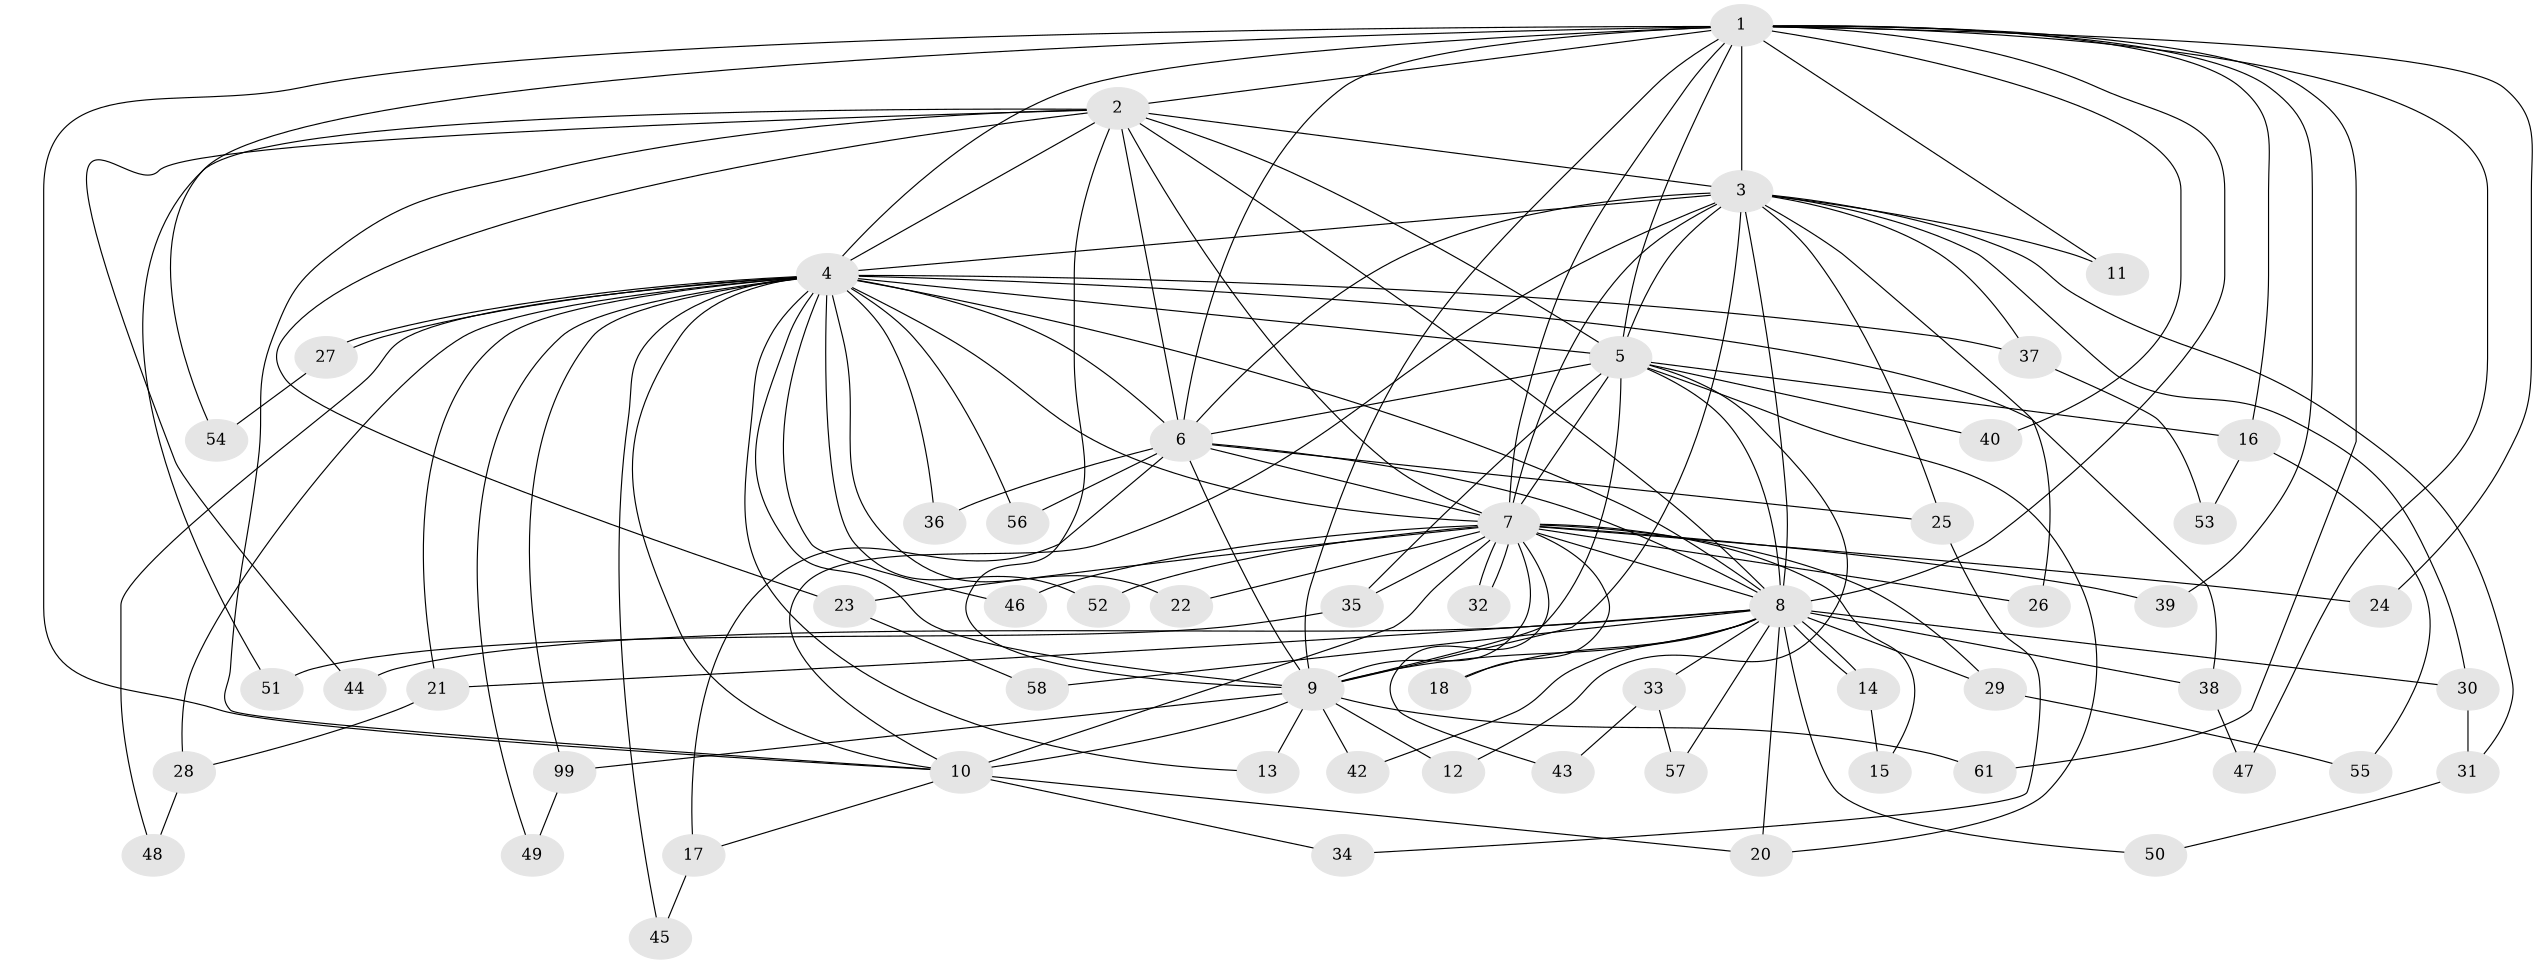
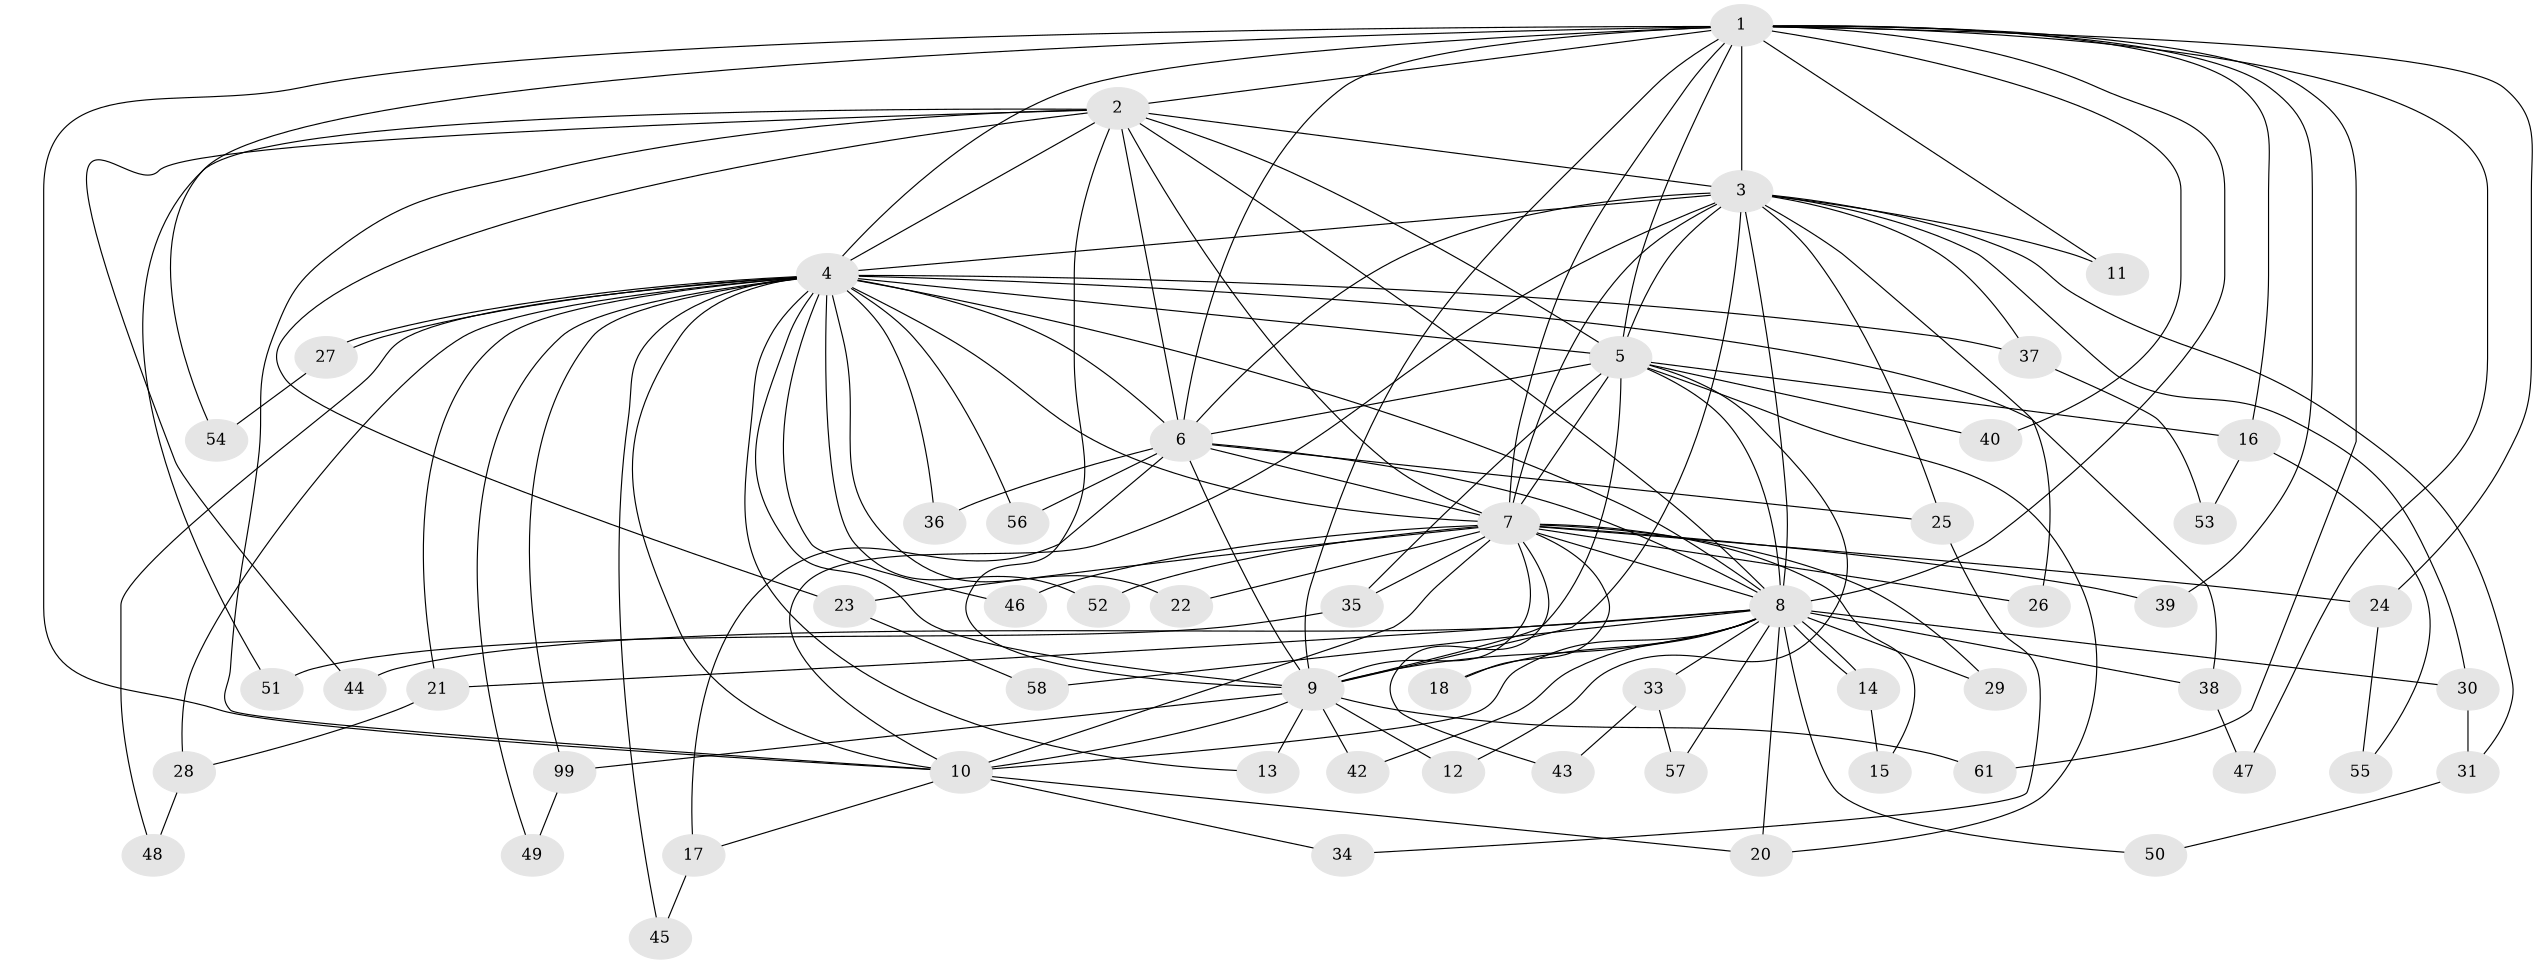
(1479, 606) -> none
none -> (1407, 727)
(2179, 728) -> (2371, 689)
